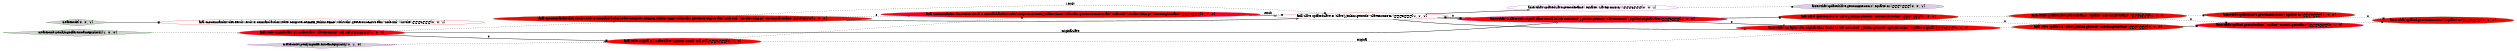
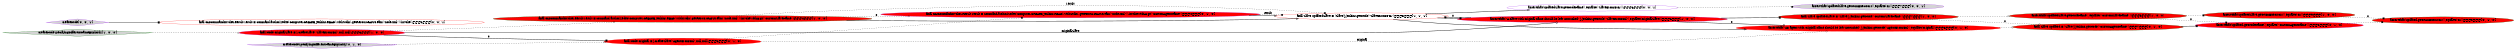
(78, 22) -> (78, 22)
